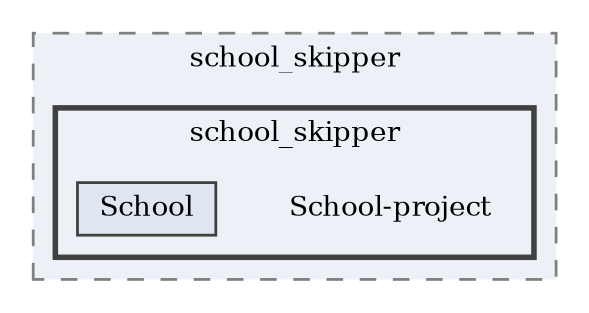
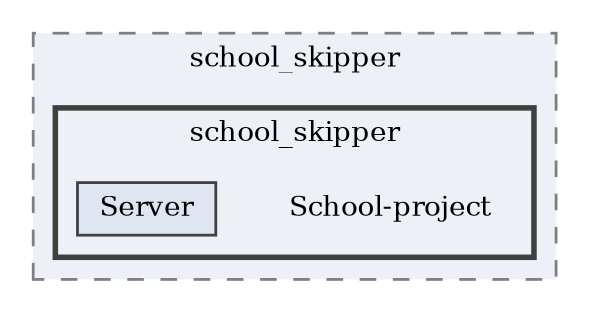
(147, 209) -> (147, 209)
